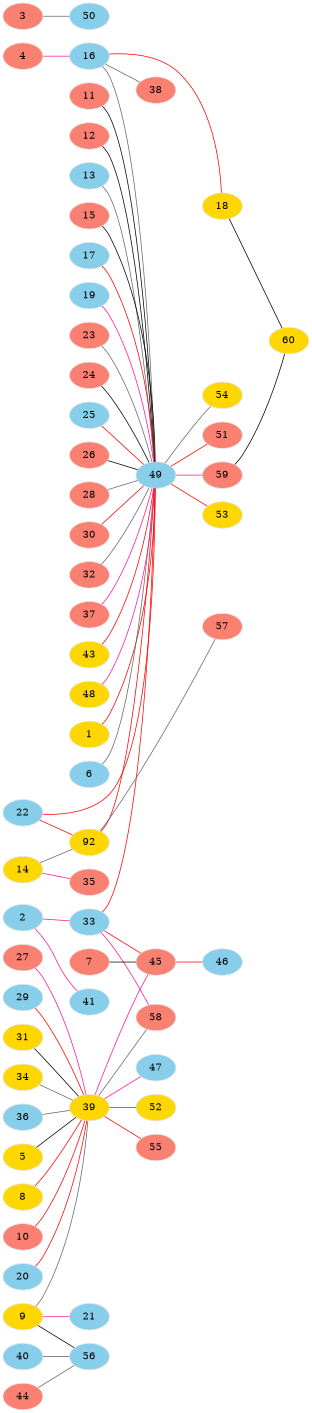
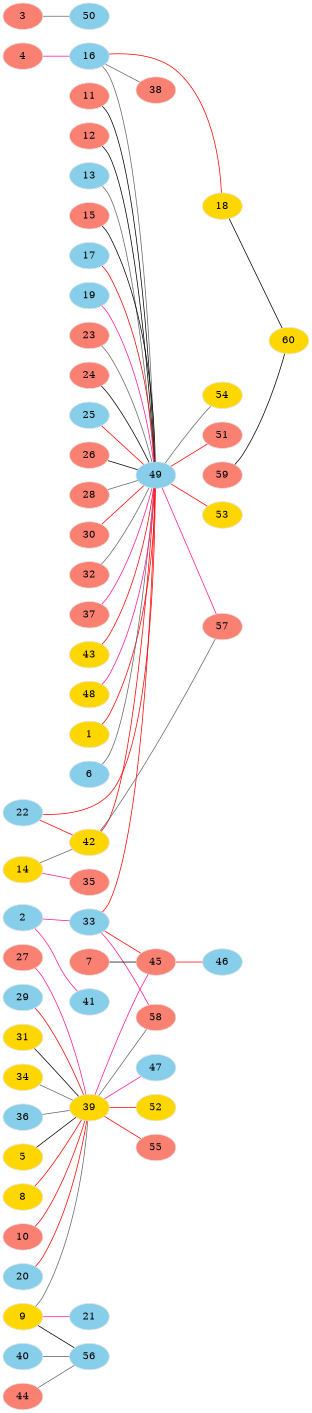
(189, 475) -> (189, 551)
(89, 842) -> (89, 842)
